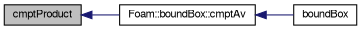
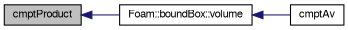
(187, 15) -> (186, 15)
(325, 15) -> (317, 15)
